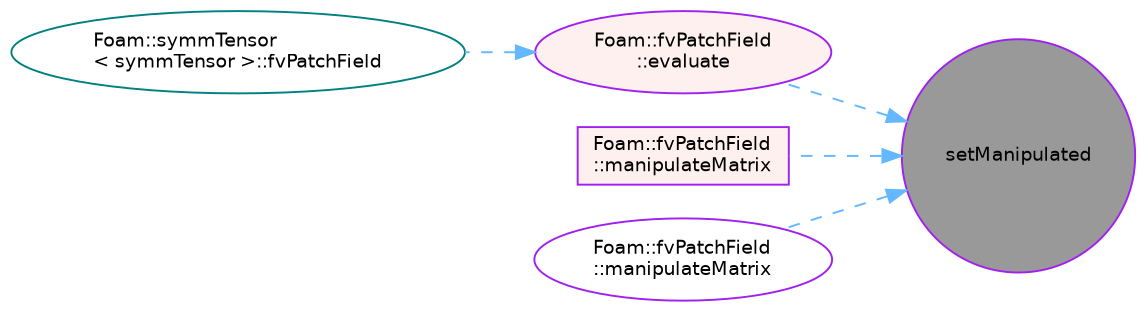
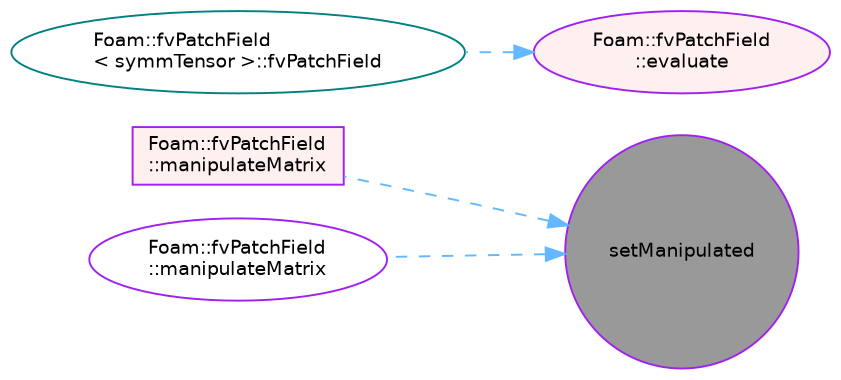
(238, 52) -> (238, 52)
(835, 99) -> none
